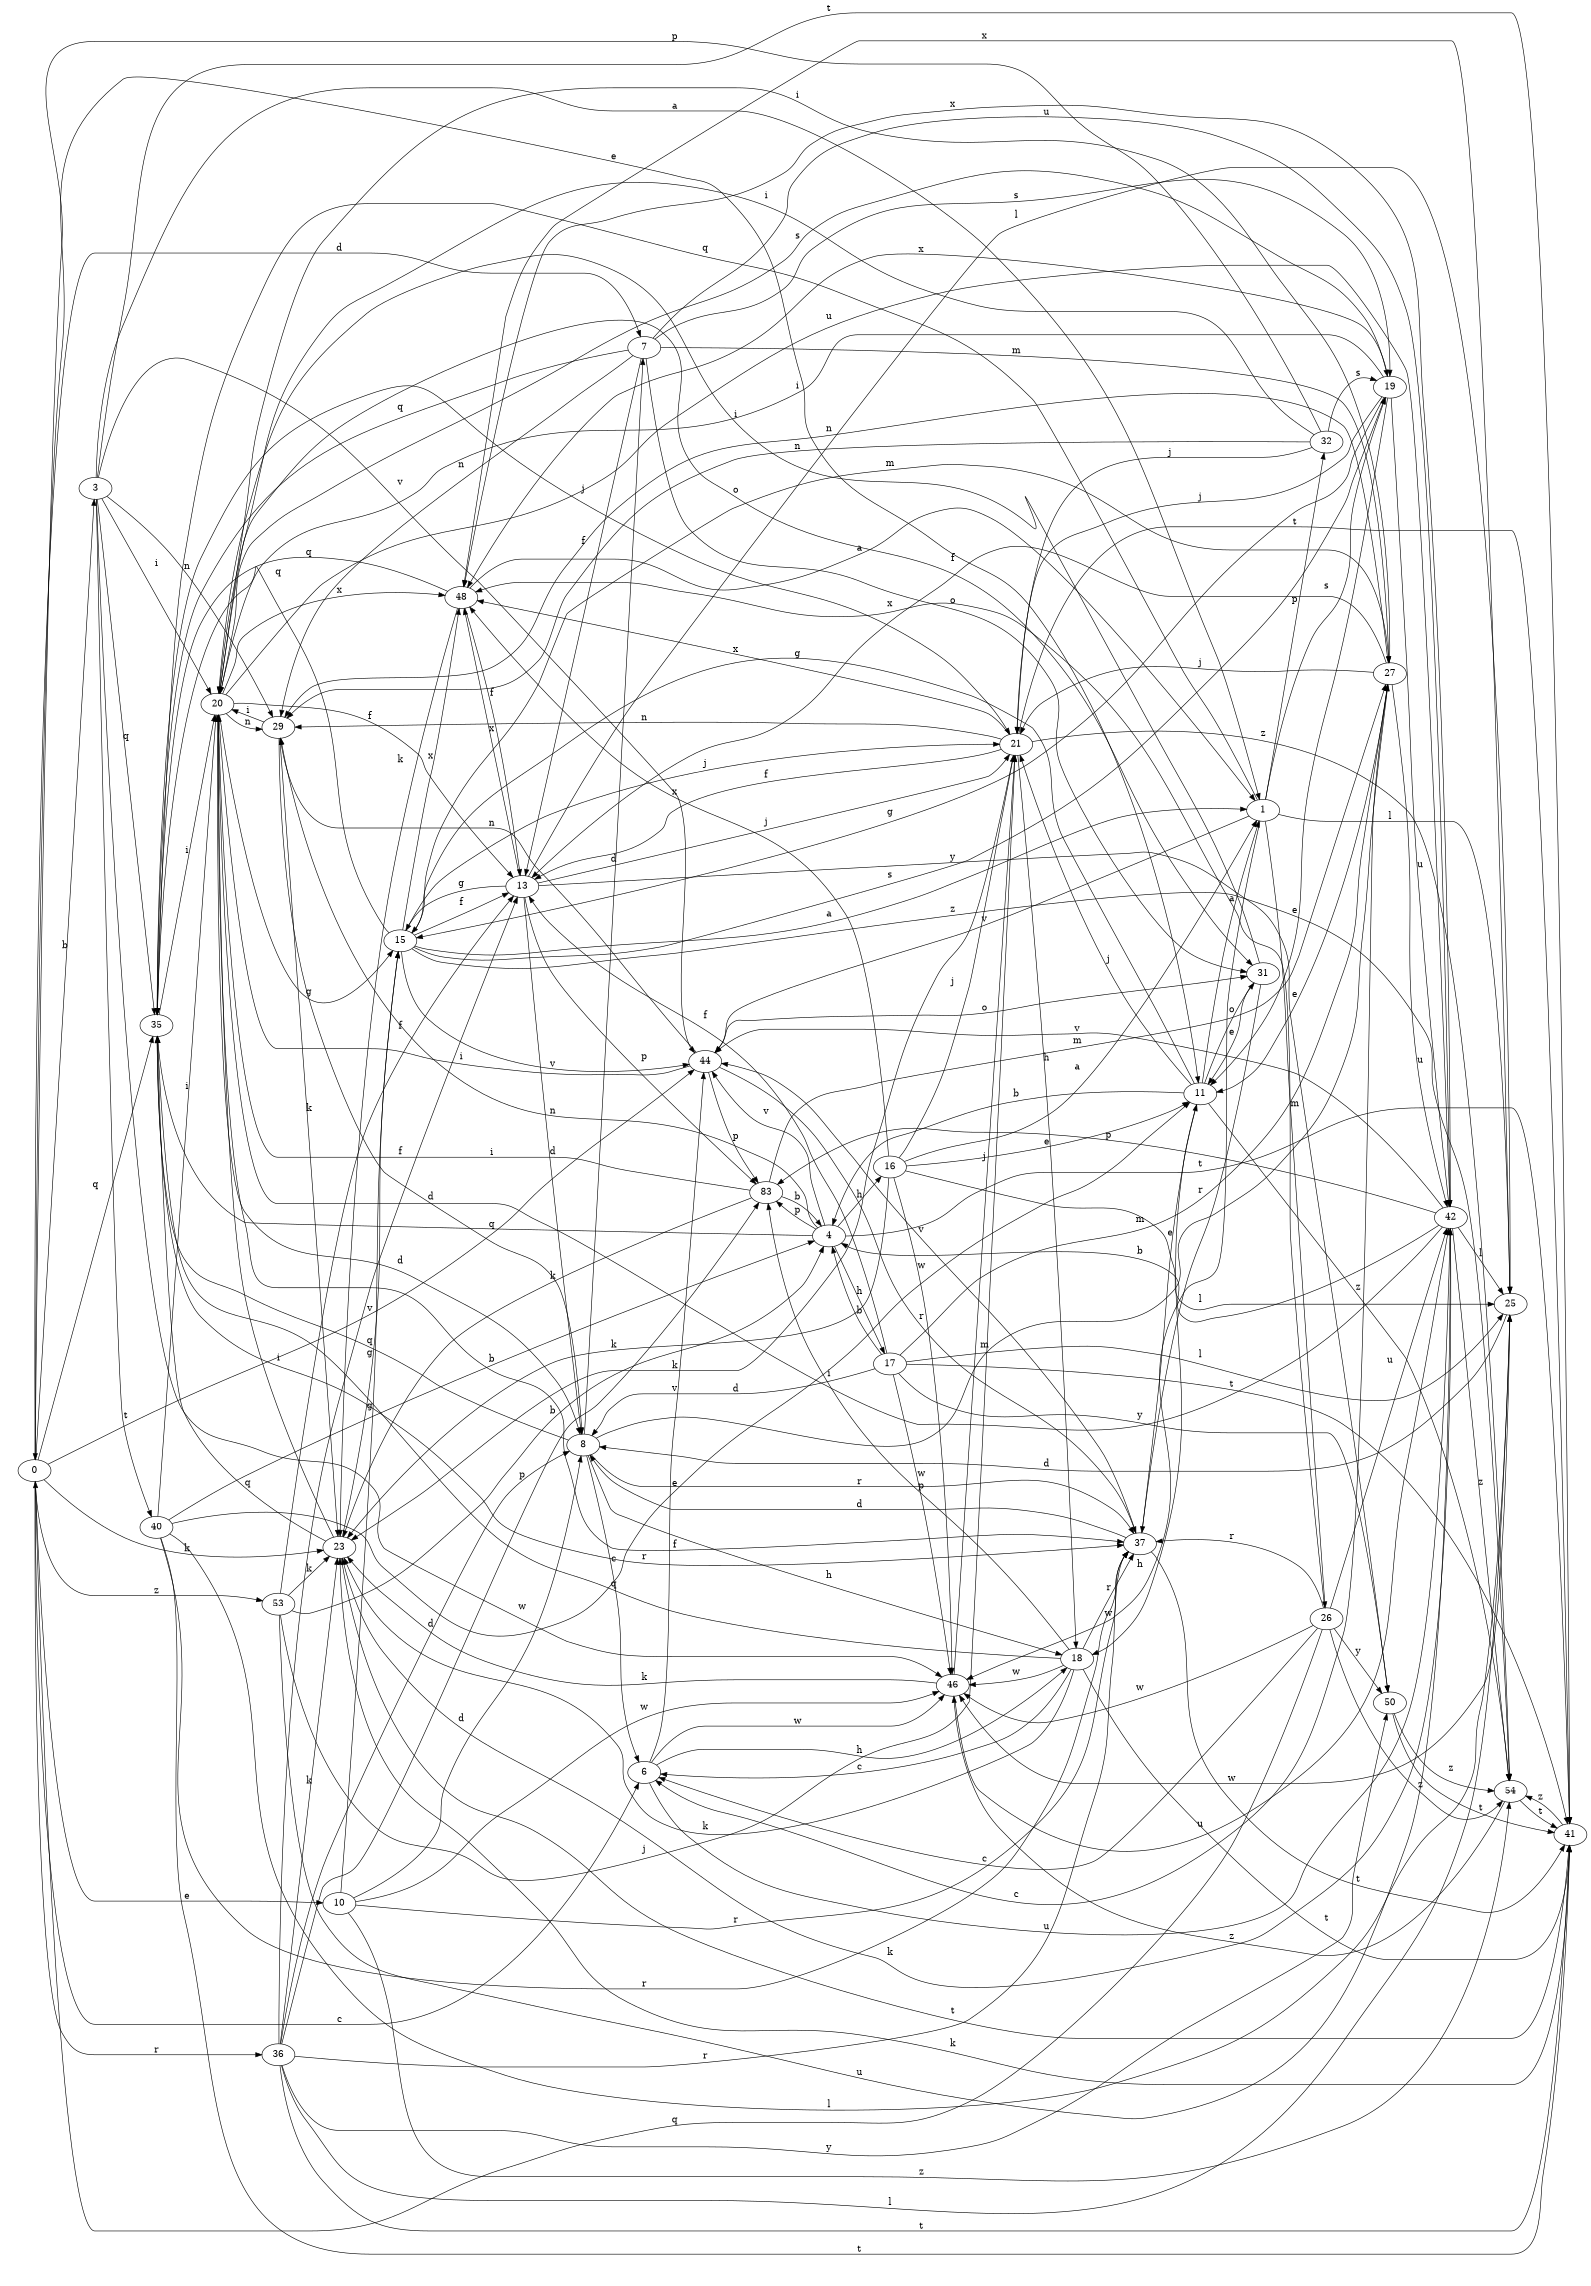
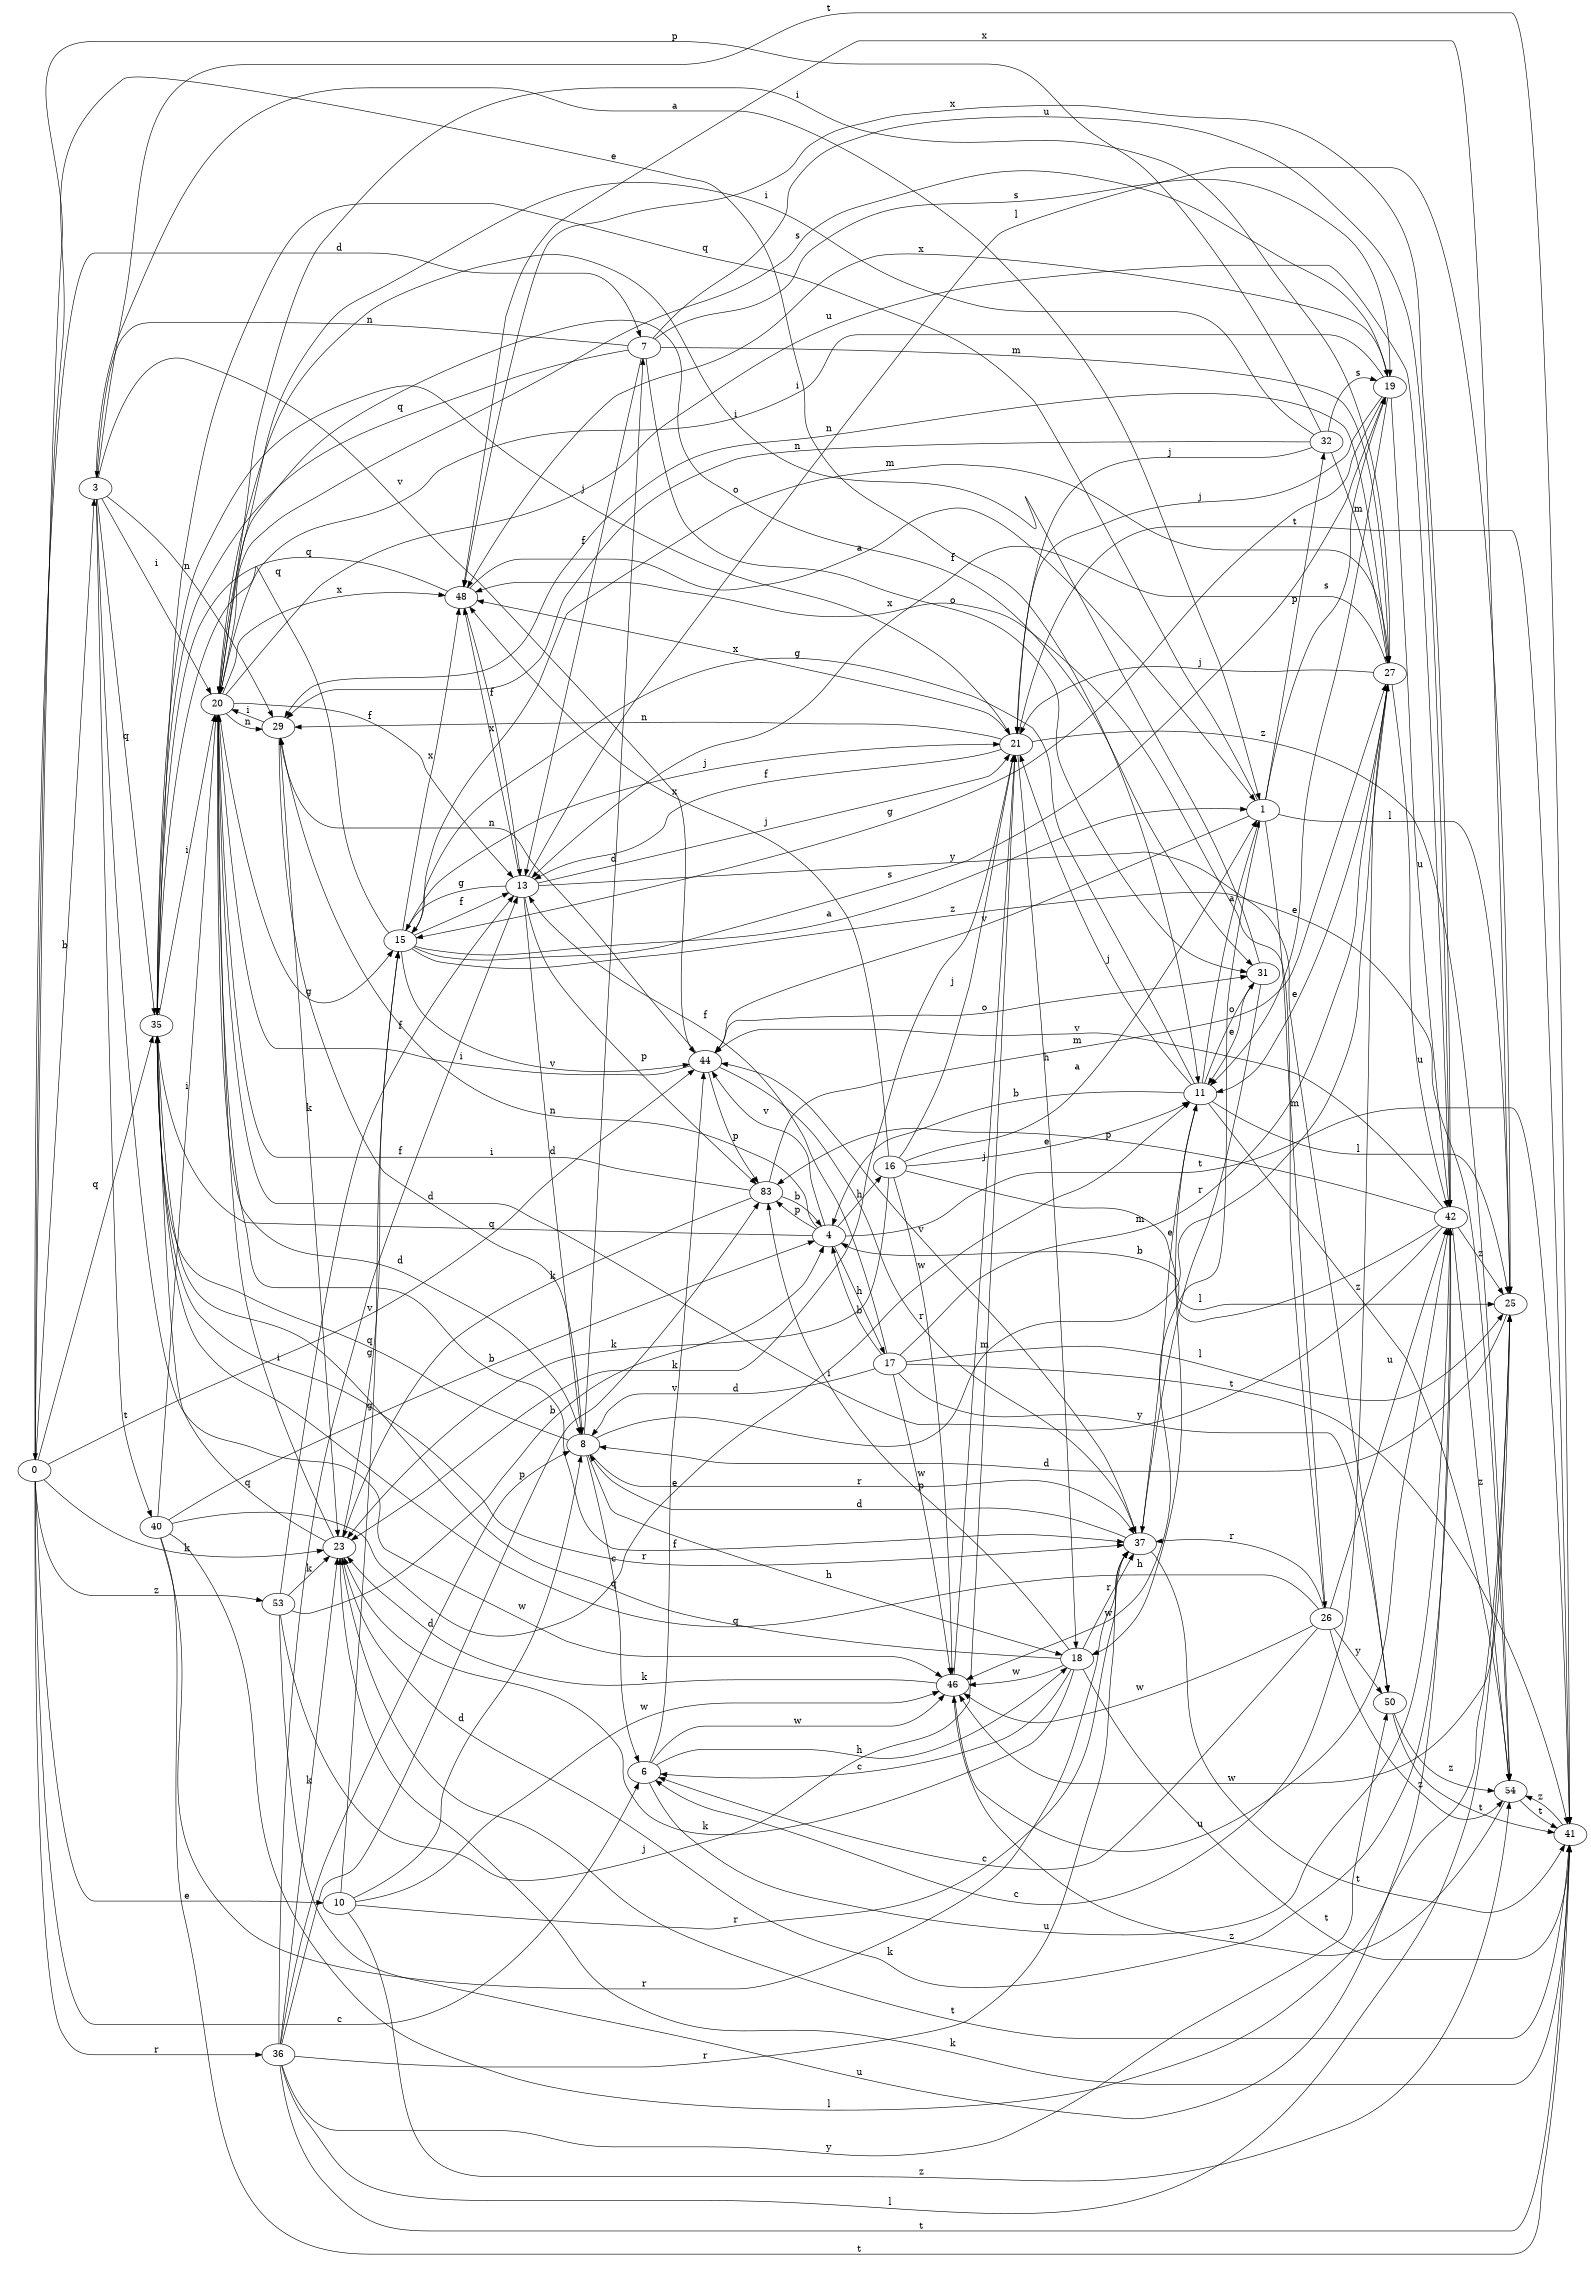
(426, 507) -> (305, 323)
none -> (1366, 553)
(367, 1065) -> none
none -> (1391, 1154)
(1481, 1254) -> (1481, 1254)
(462, 2185) -> (576, 1597)
